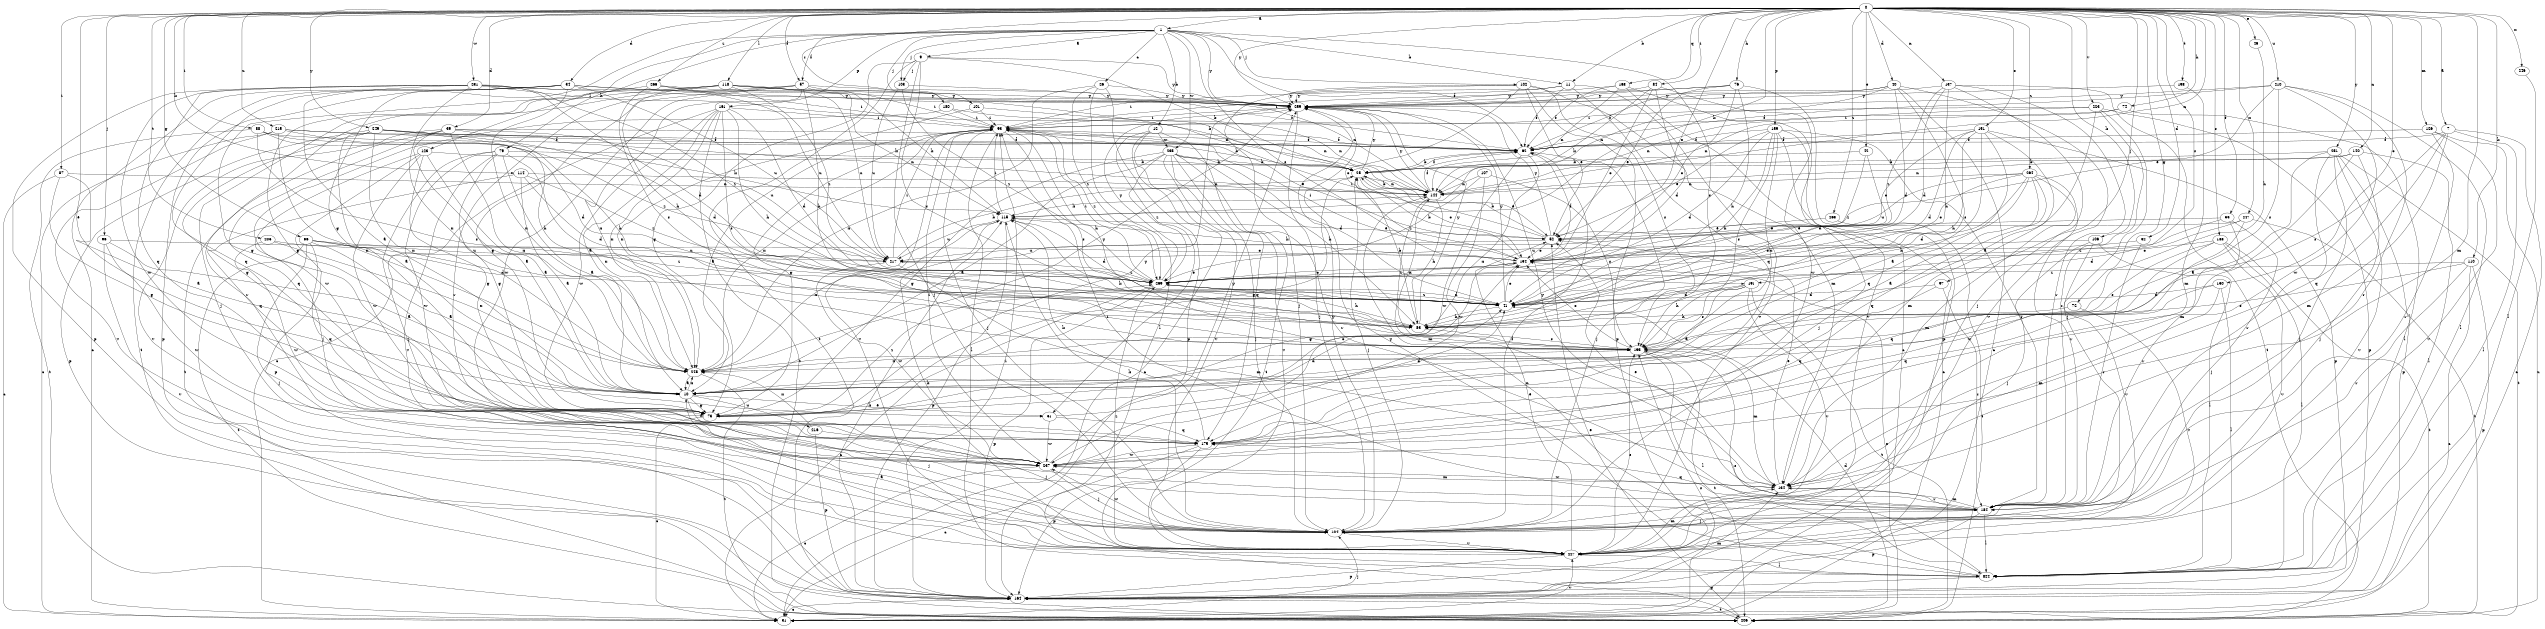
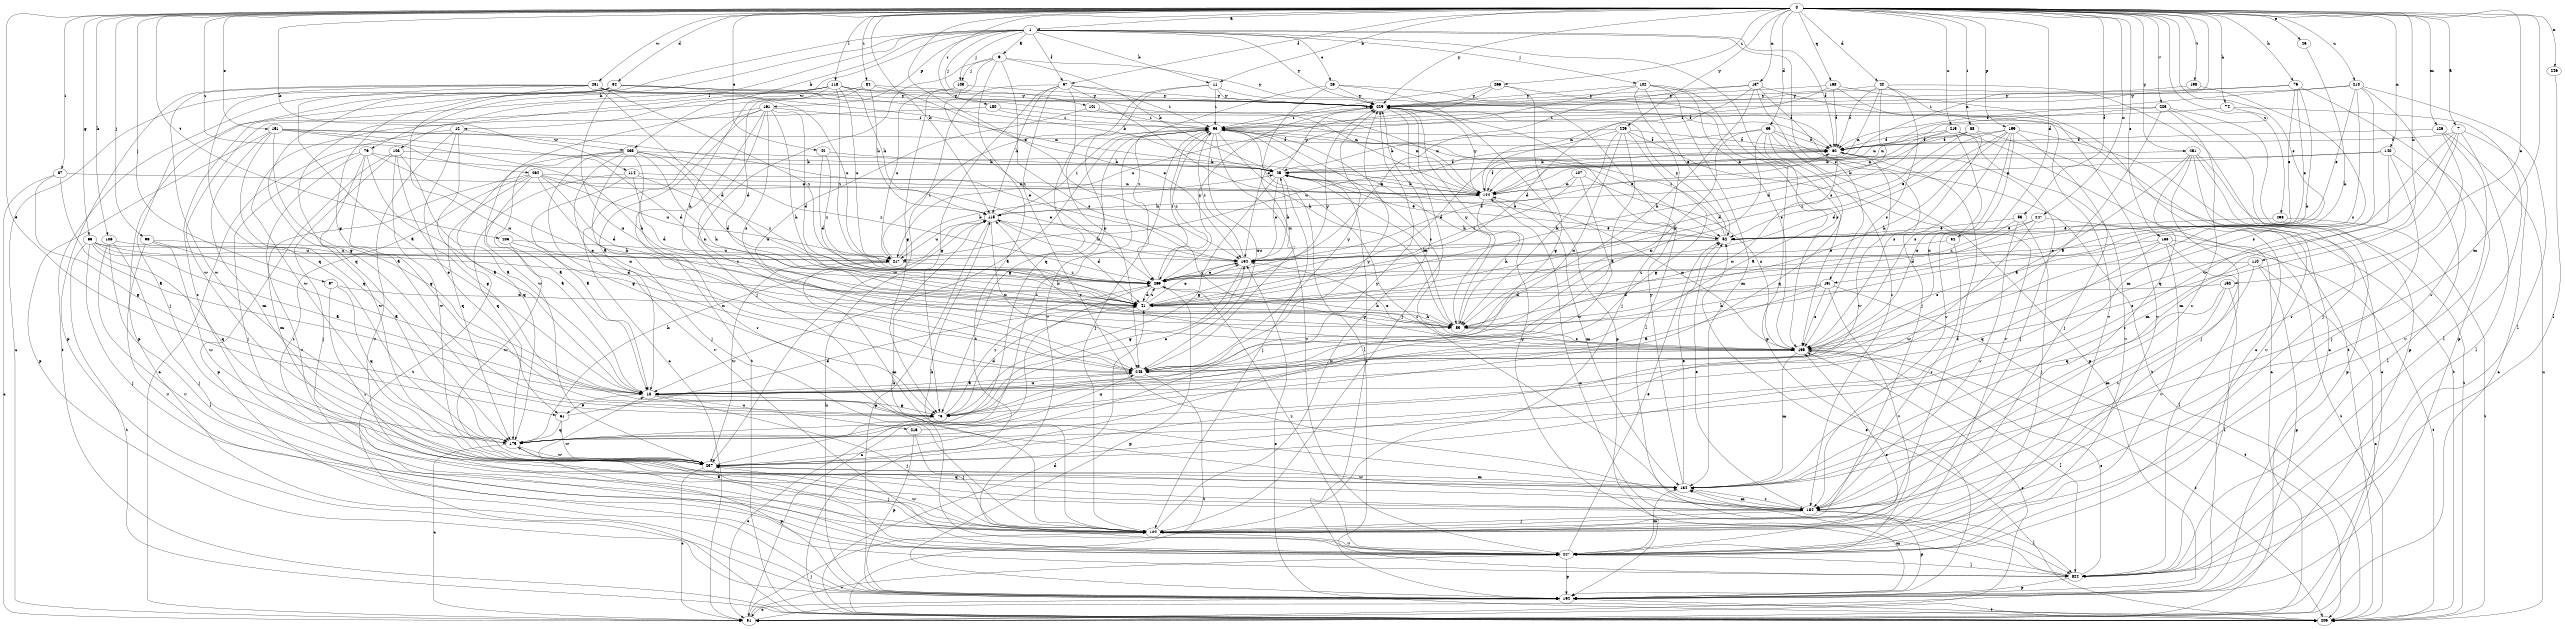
(1298, 107) -> (1380, 107)
(2074, 306) -> none
